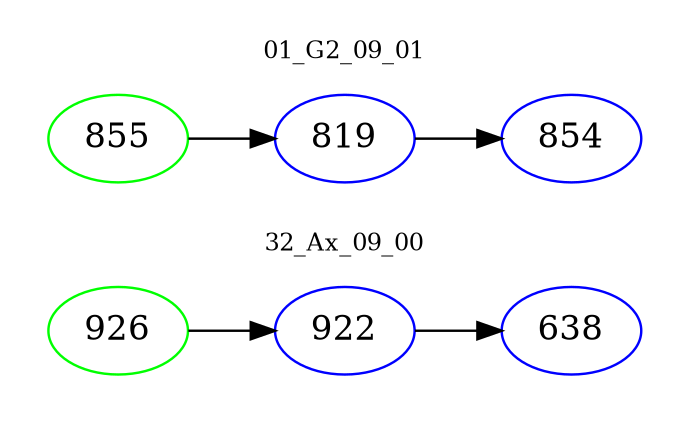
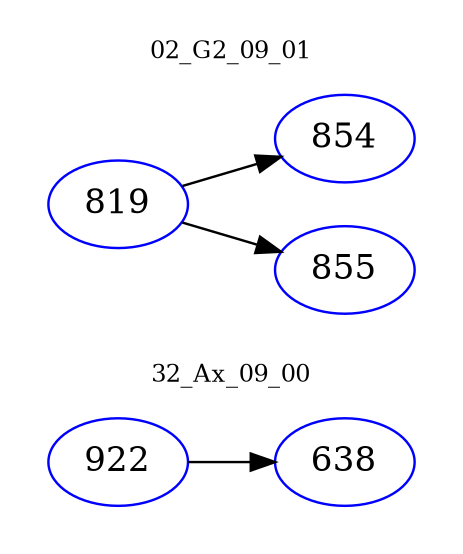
(345, 52) -> (232, 52)
(118, 139) -> (345, 270)
(219, 139) -> (220, 234)
(118, 331) -> none
